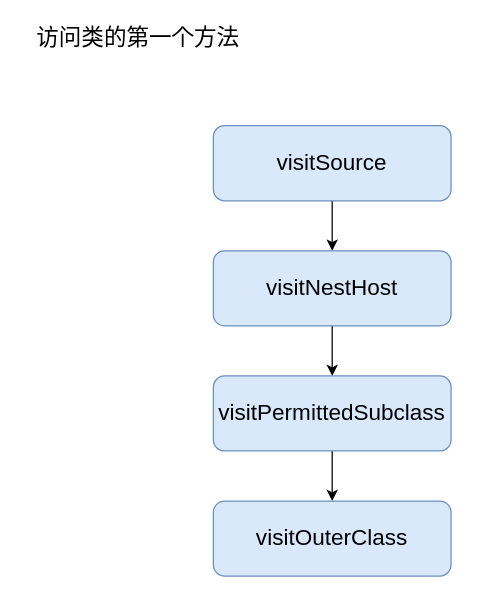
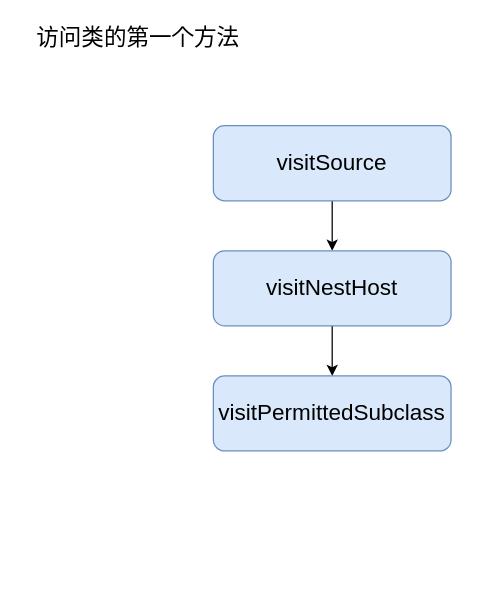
(332, 472) -> none
(332, 538) -> none
